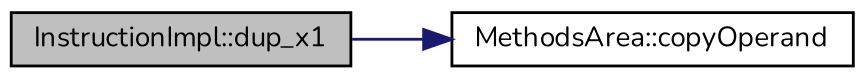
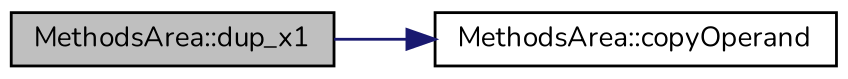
(181, 39) -> (173, 39)
